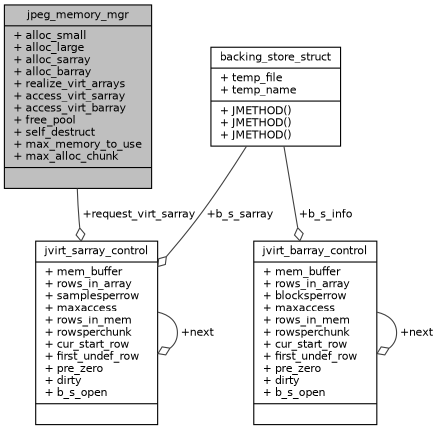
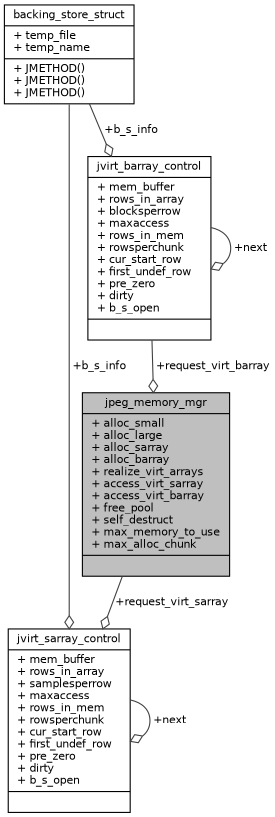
(238, 215) -> (98, 366)
none -> (153, 360)
